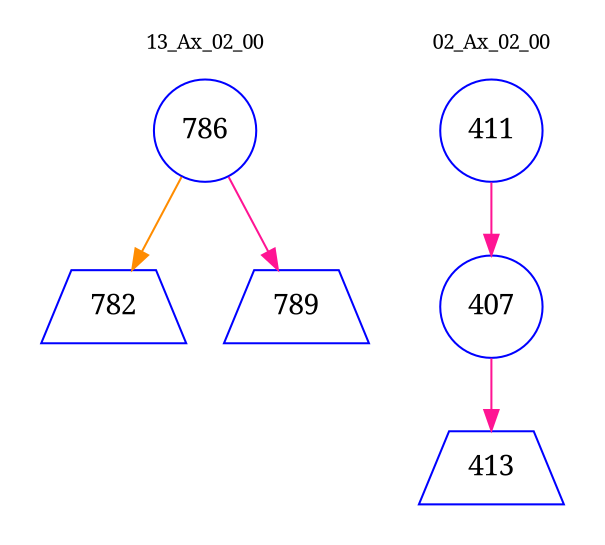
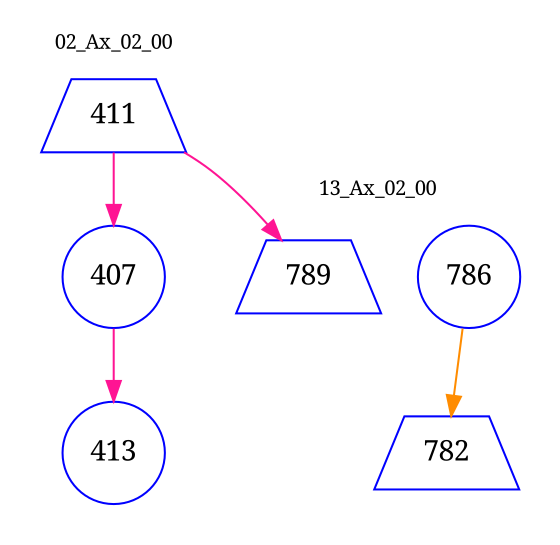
(491, 131) -> (114, 116)
(248, 214) -> (233, 189)
(491, 468) -> (114, 453)
